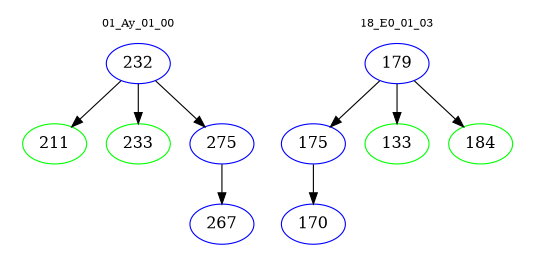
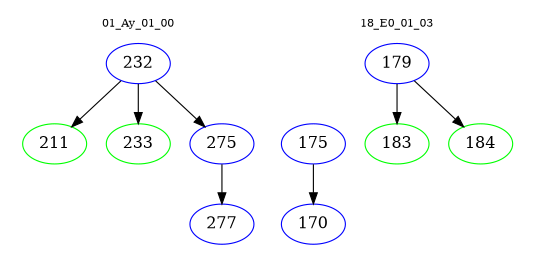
(359, 100) -> none
(397, 144) -> (397, 144)
(222, 224) -> (222, 224)
